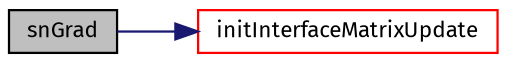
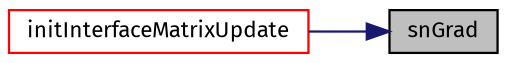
(146, 32) -> (338, 32)
